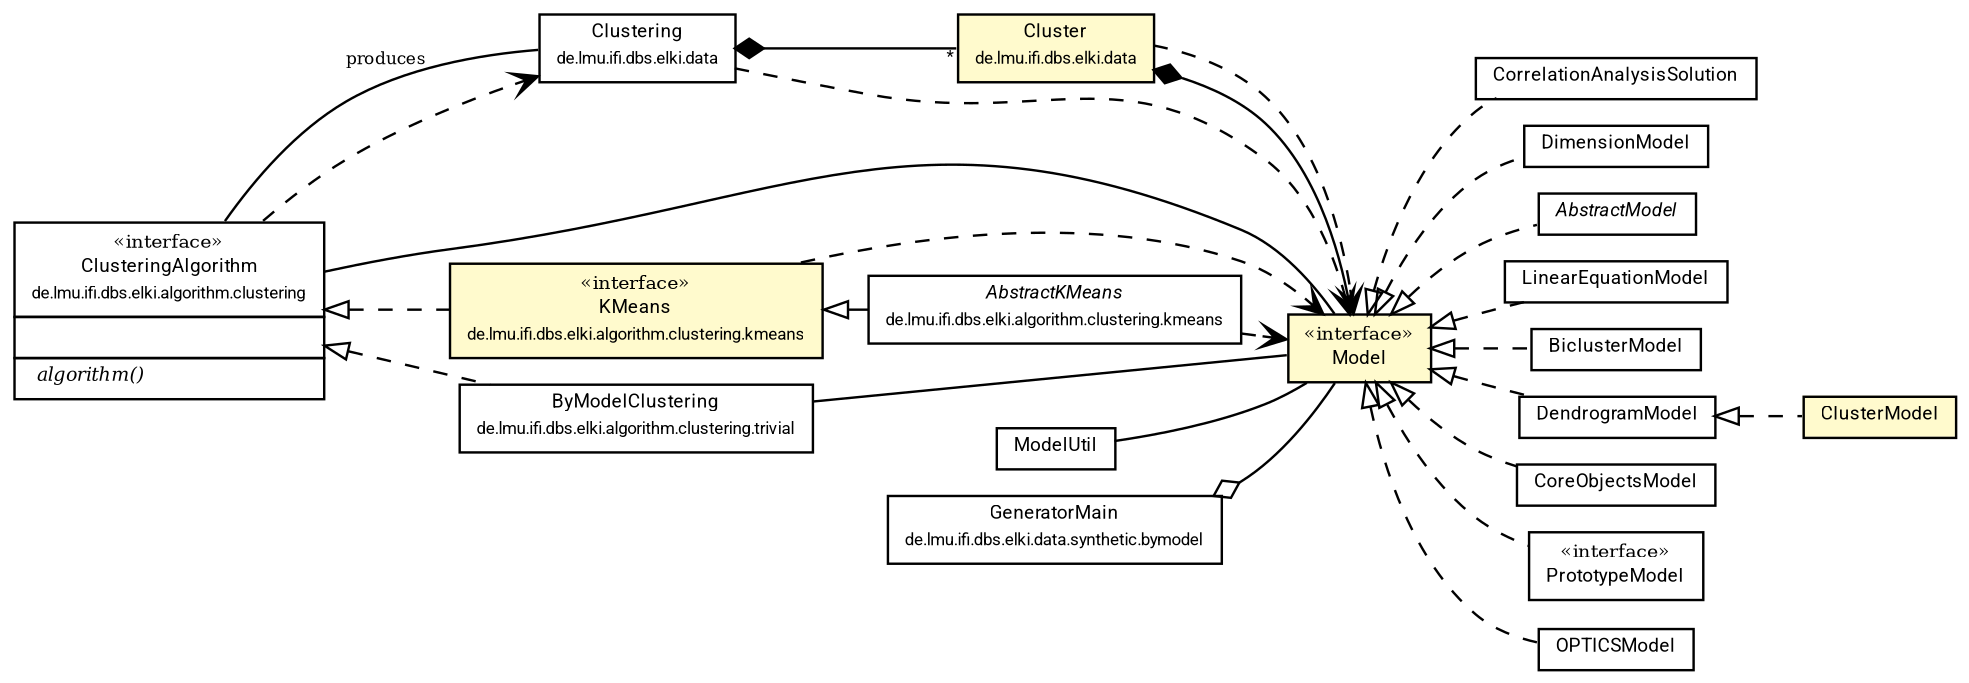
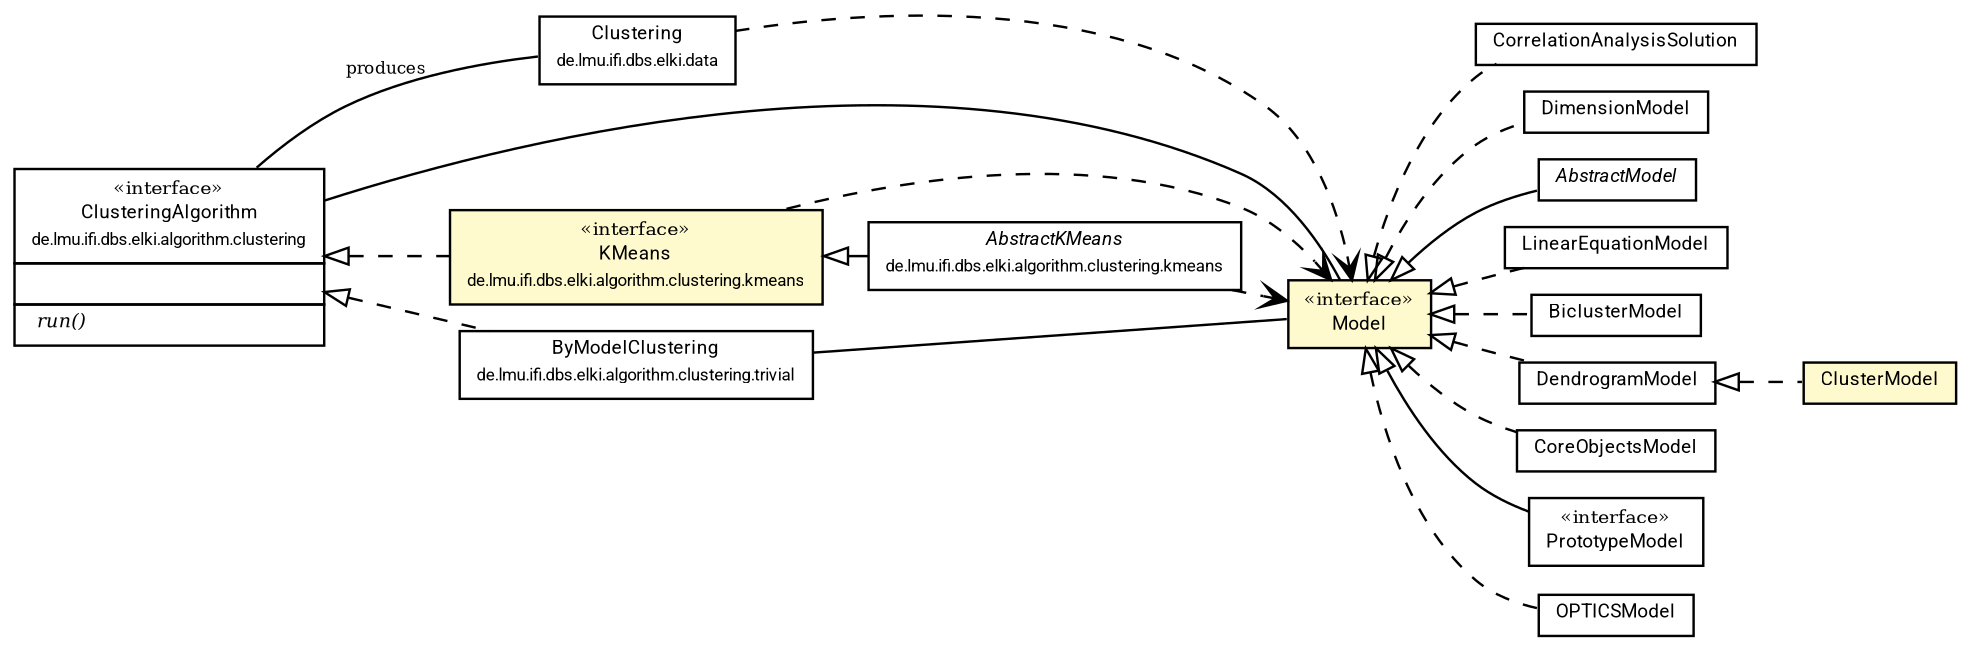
(1055, 48) -> none
(382, 140) -> none
(1468, 251) -> (1468, 217)
(88, 375) -> (59, 321)
(1055, 448) -> none
(1445, 489) -> (1445, 455)
(1055, 530) -> none
